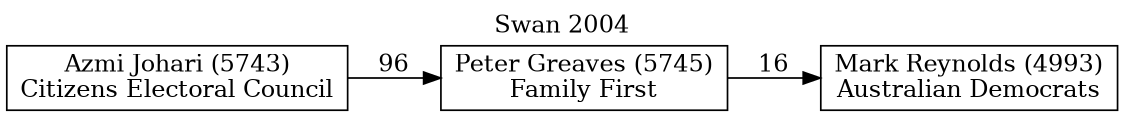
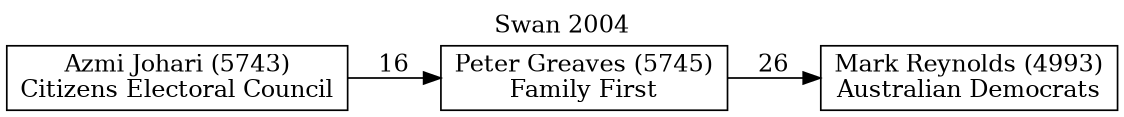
(394, 65) -> (394, 65)
(774, 65) -> (774, 65)
